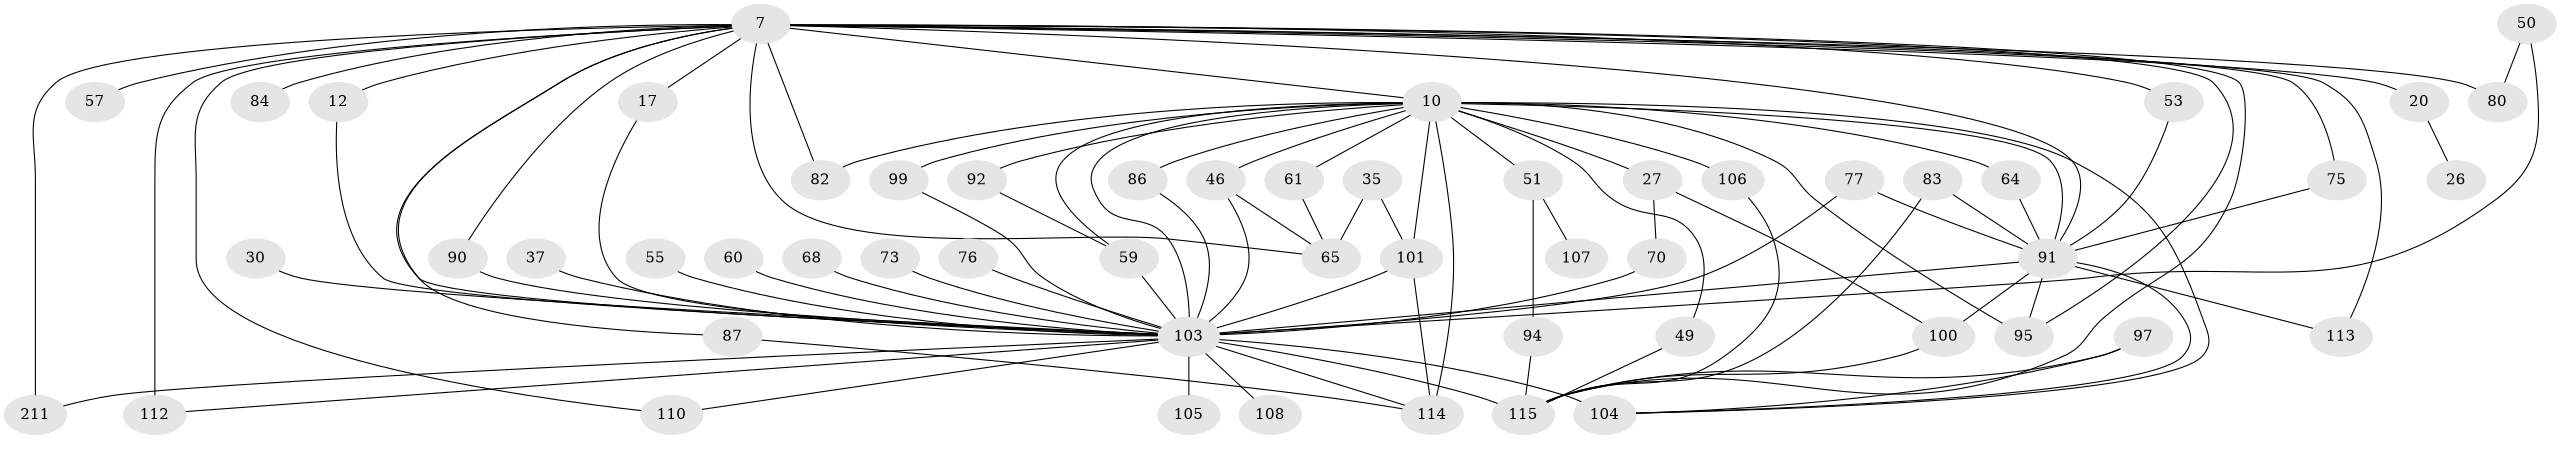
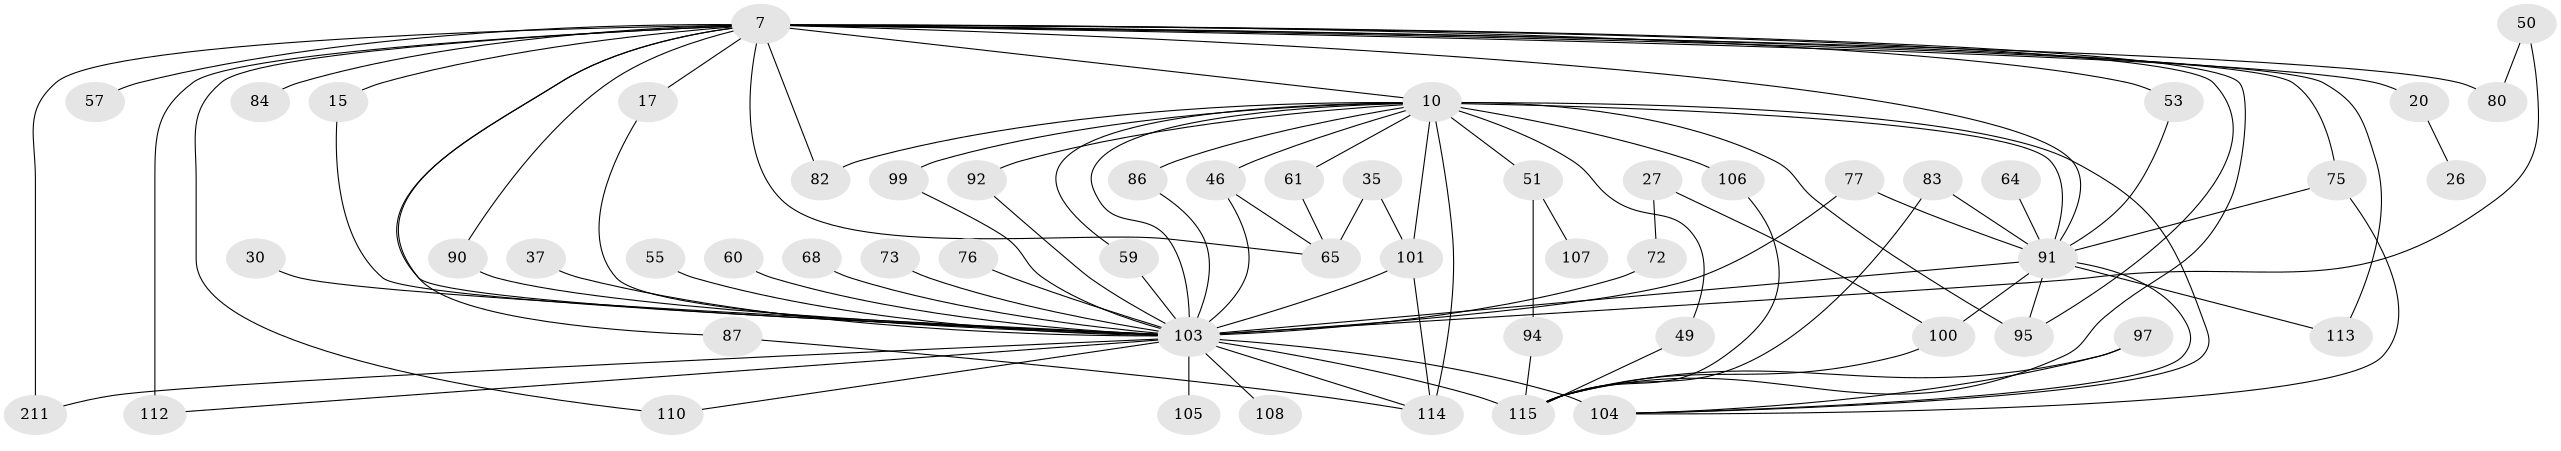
(338, 102) -> (338, 102)
(1780, 123) -> none
(1553, 141) -> none
(1053, 219) -> (1075, 266)
(1657, 258) -> (1657, 258)
none -> (2099, 403)
